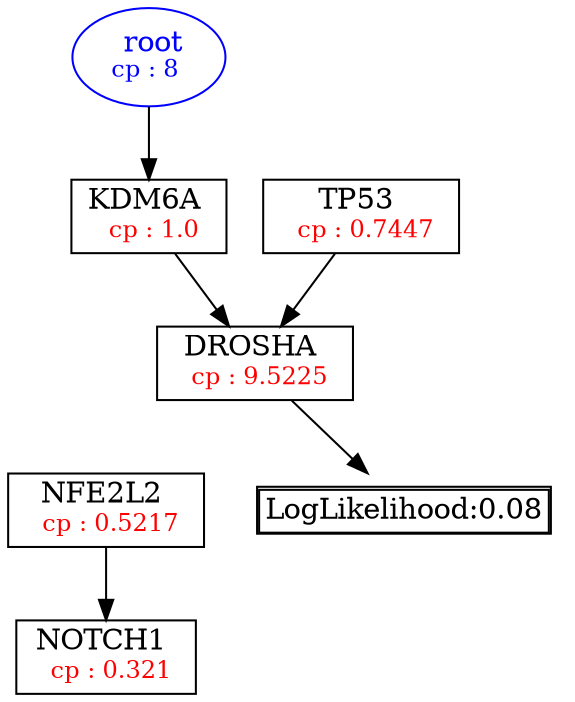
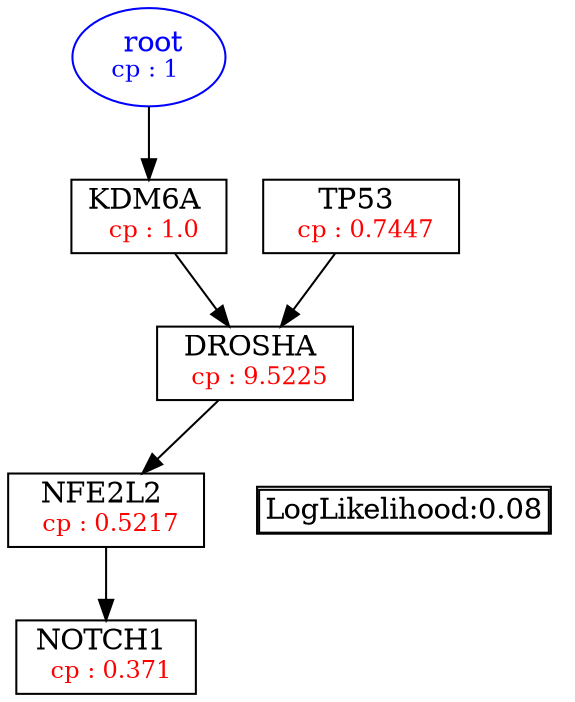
(149, 69) -> (149, 69)
(322, 430) -> (188, 430)
(111, 671) -> (111, 671)
